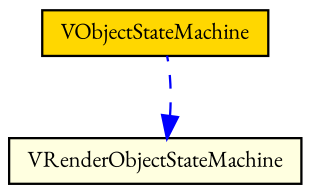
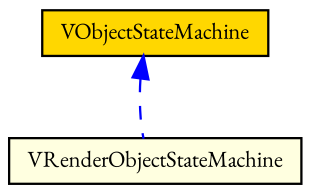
(170, 86) -> (140, 109)
